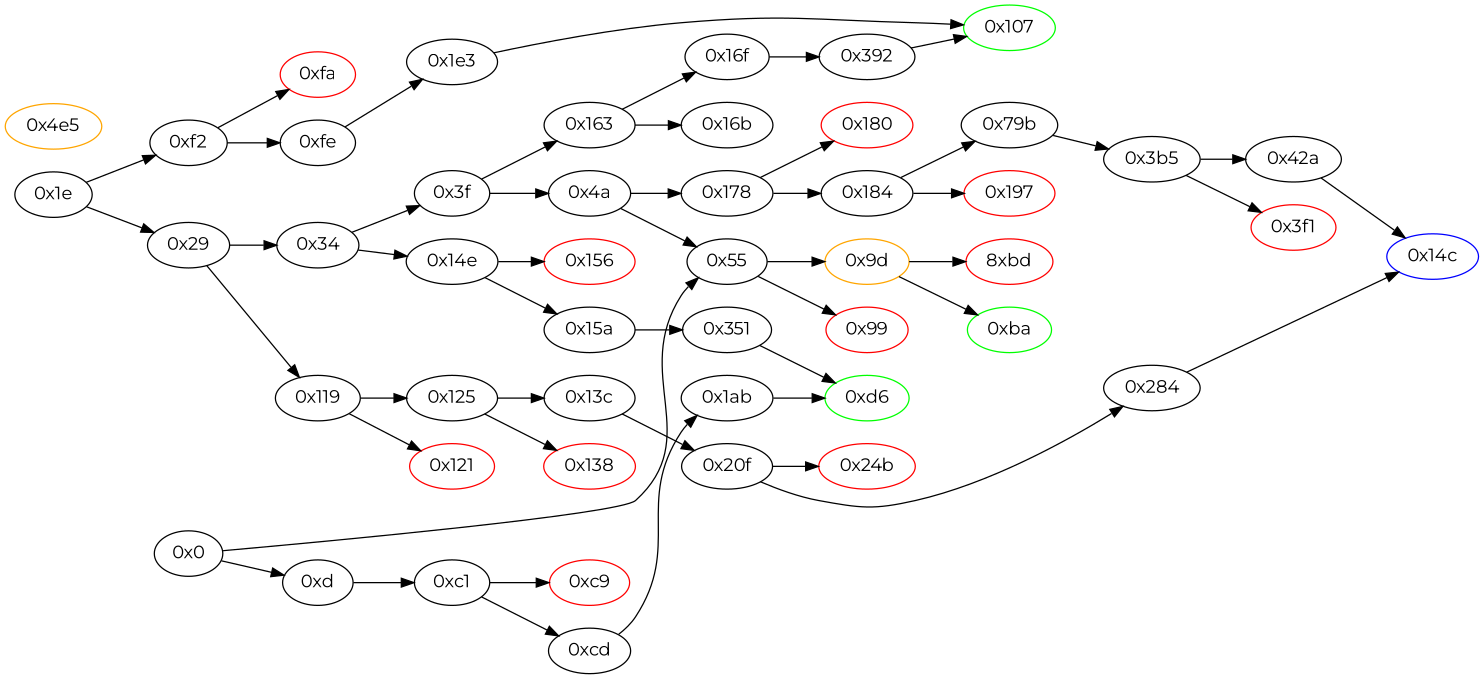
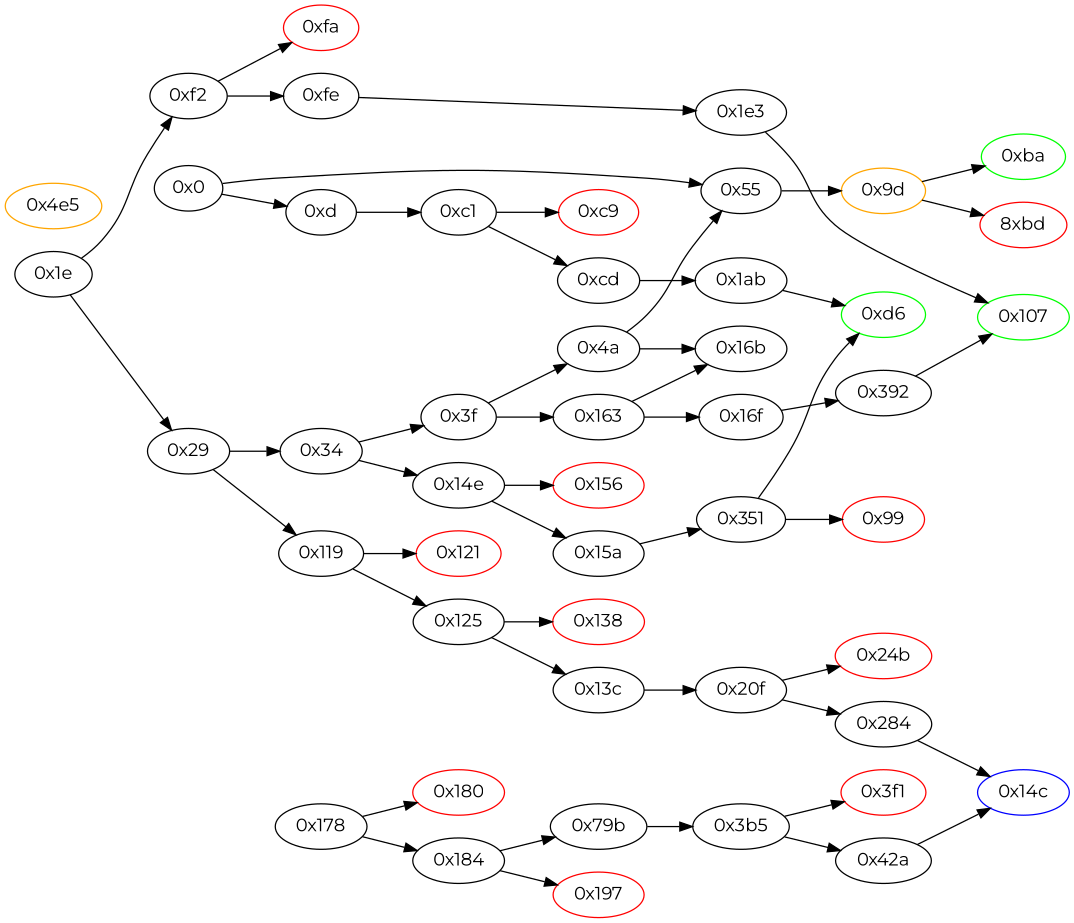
(650, 193) -> (661, 349)
(791, 293) -> (807, 519)
